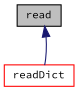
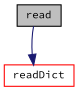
(46, 51) -> (32, 40)
